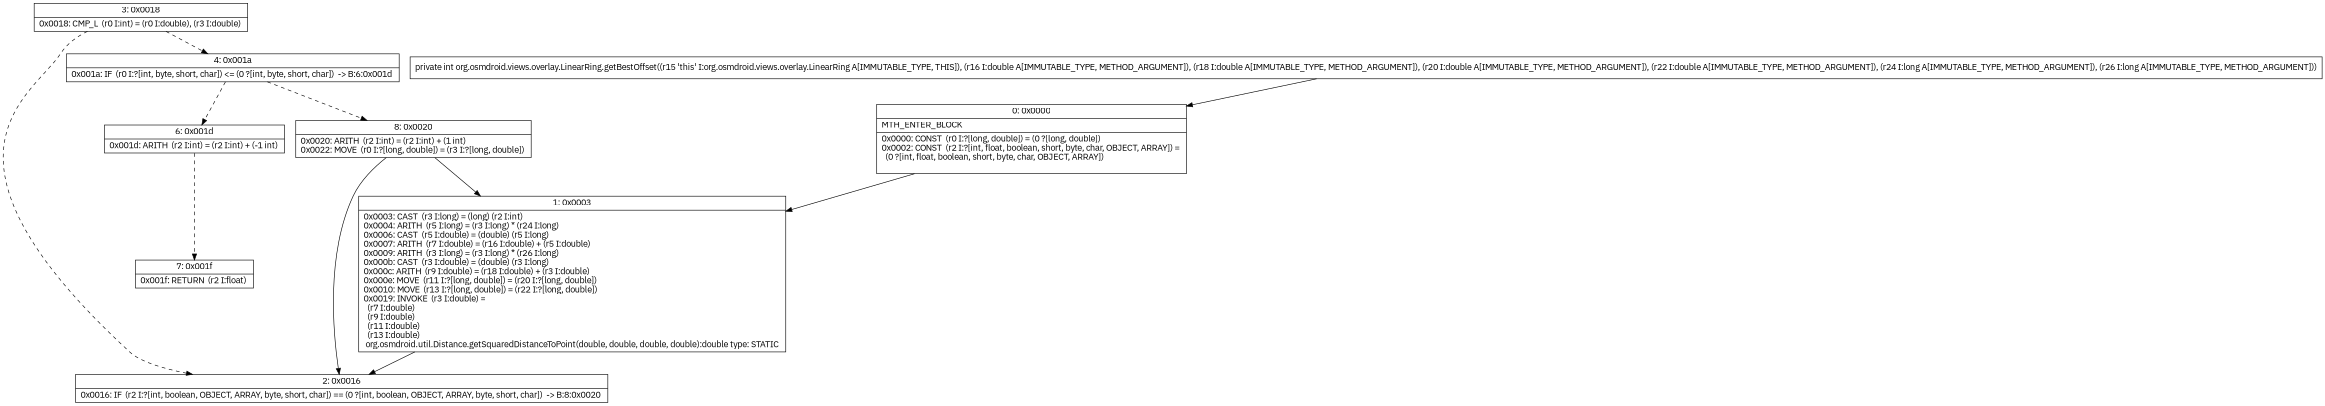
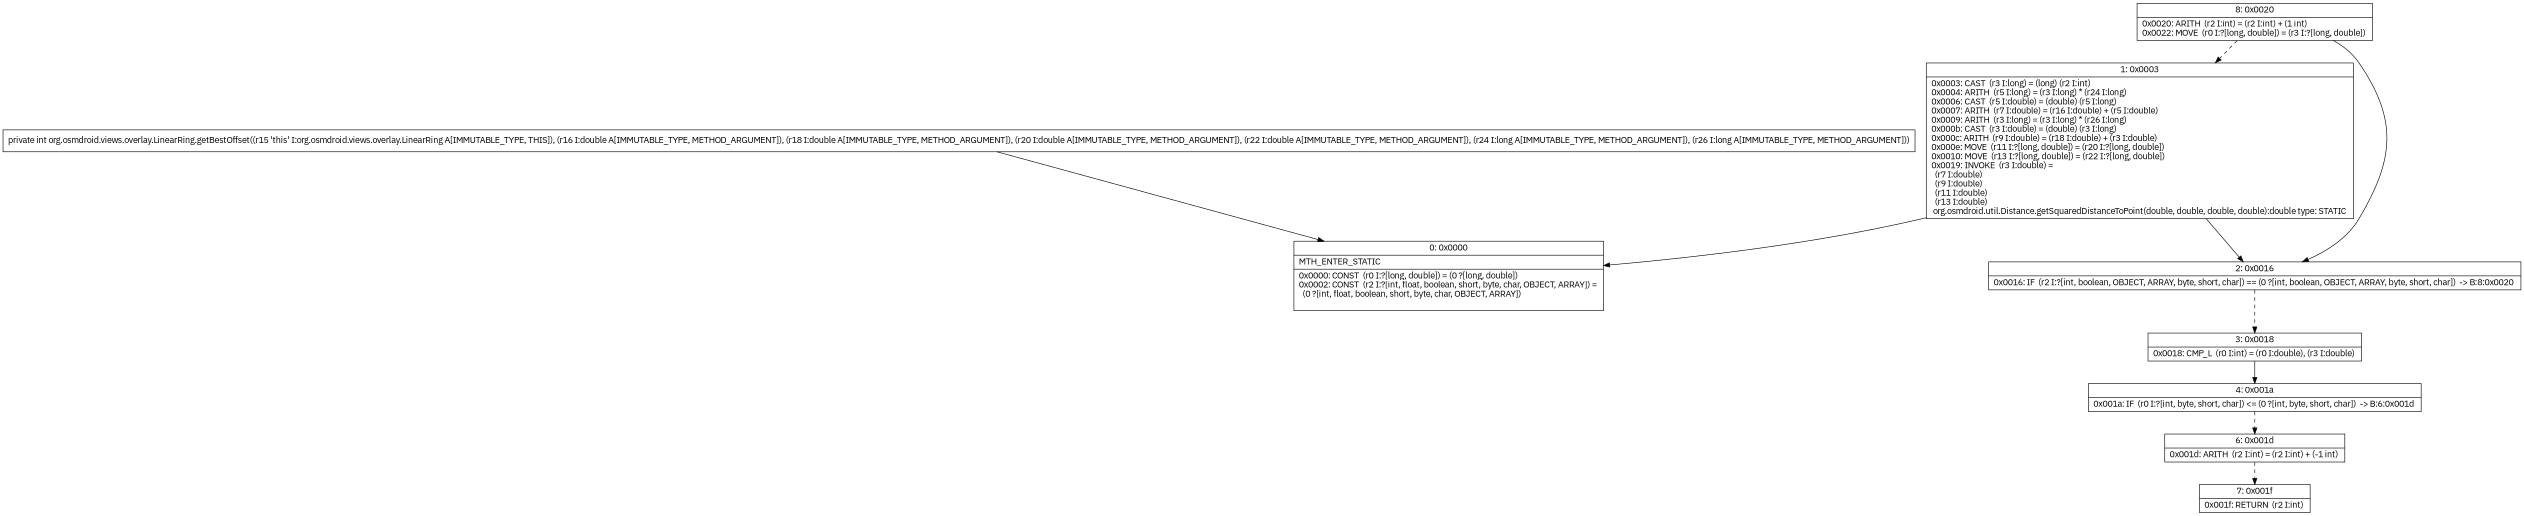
(184, 41) -> (2255, 369)
(314, 100) -> none
(922, 125) -> (1340, 262)
(455, 175) -> (2228, 49)
(853, 192) -> (1769, 247)
(23, 225) -> (2255, 308)
(194, 281) -> (2255, 505)
